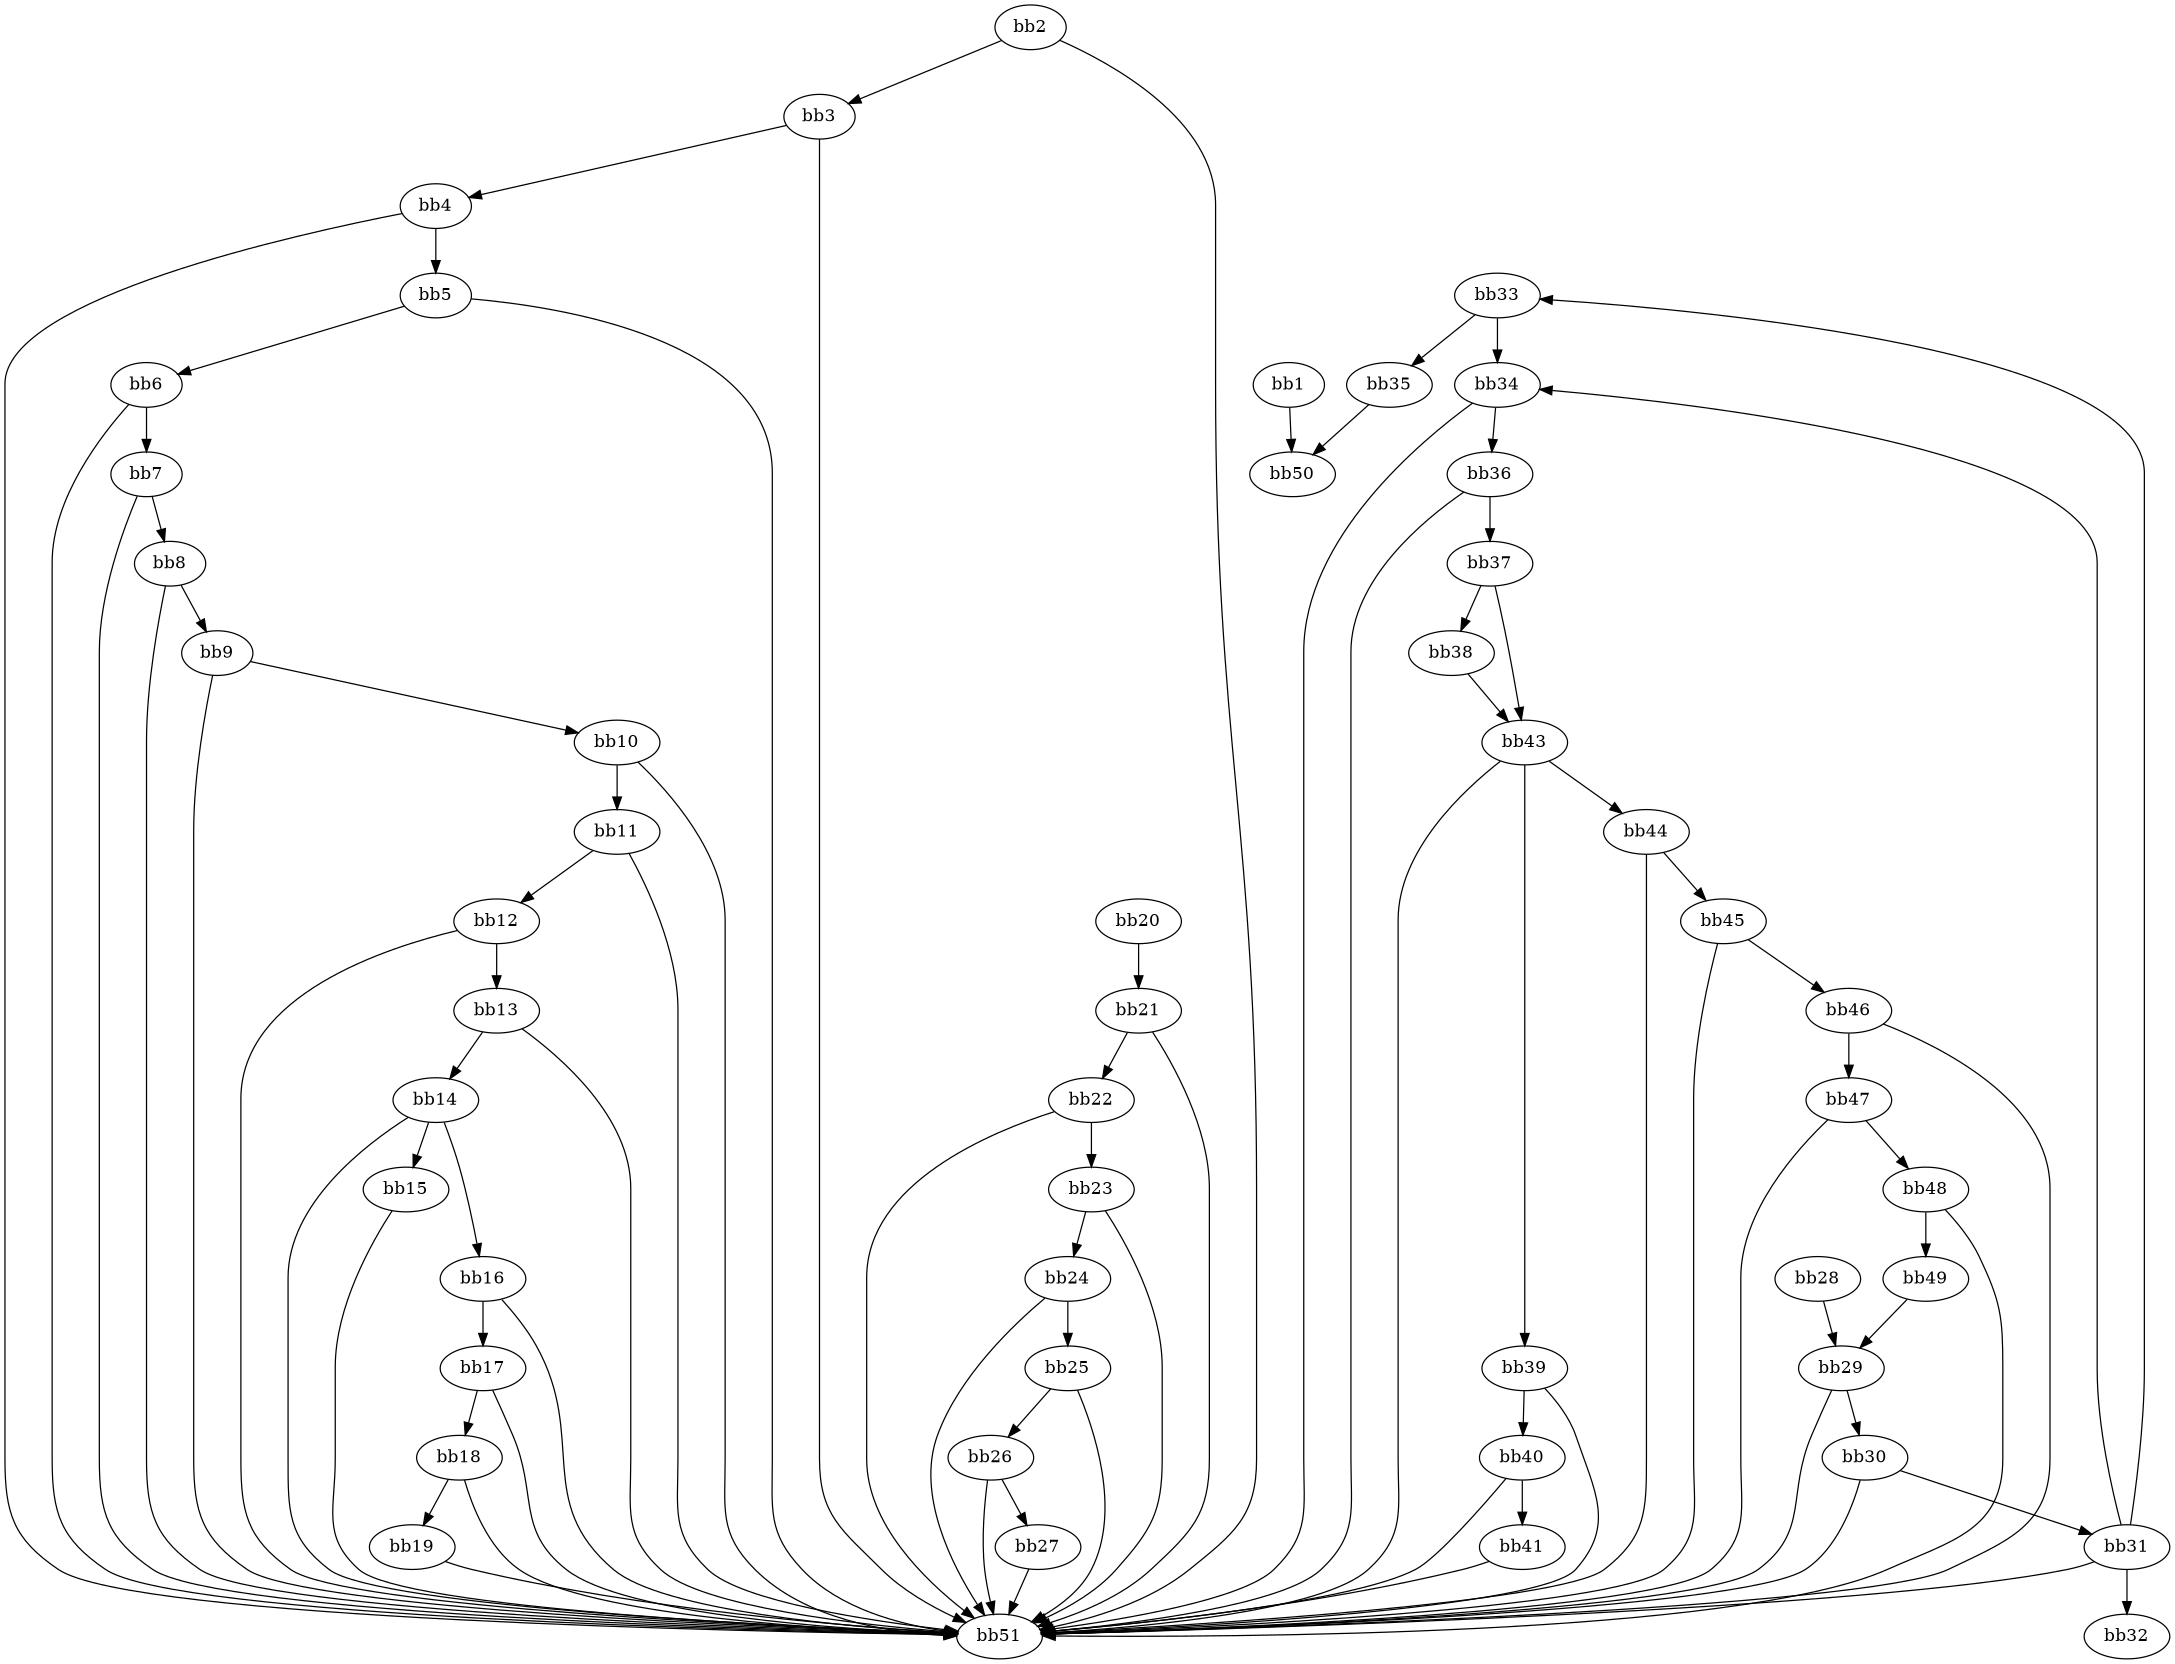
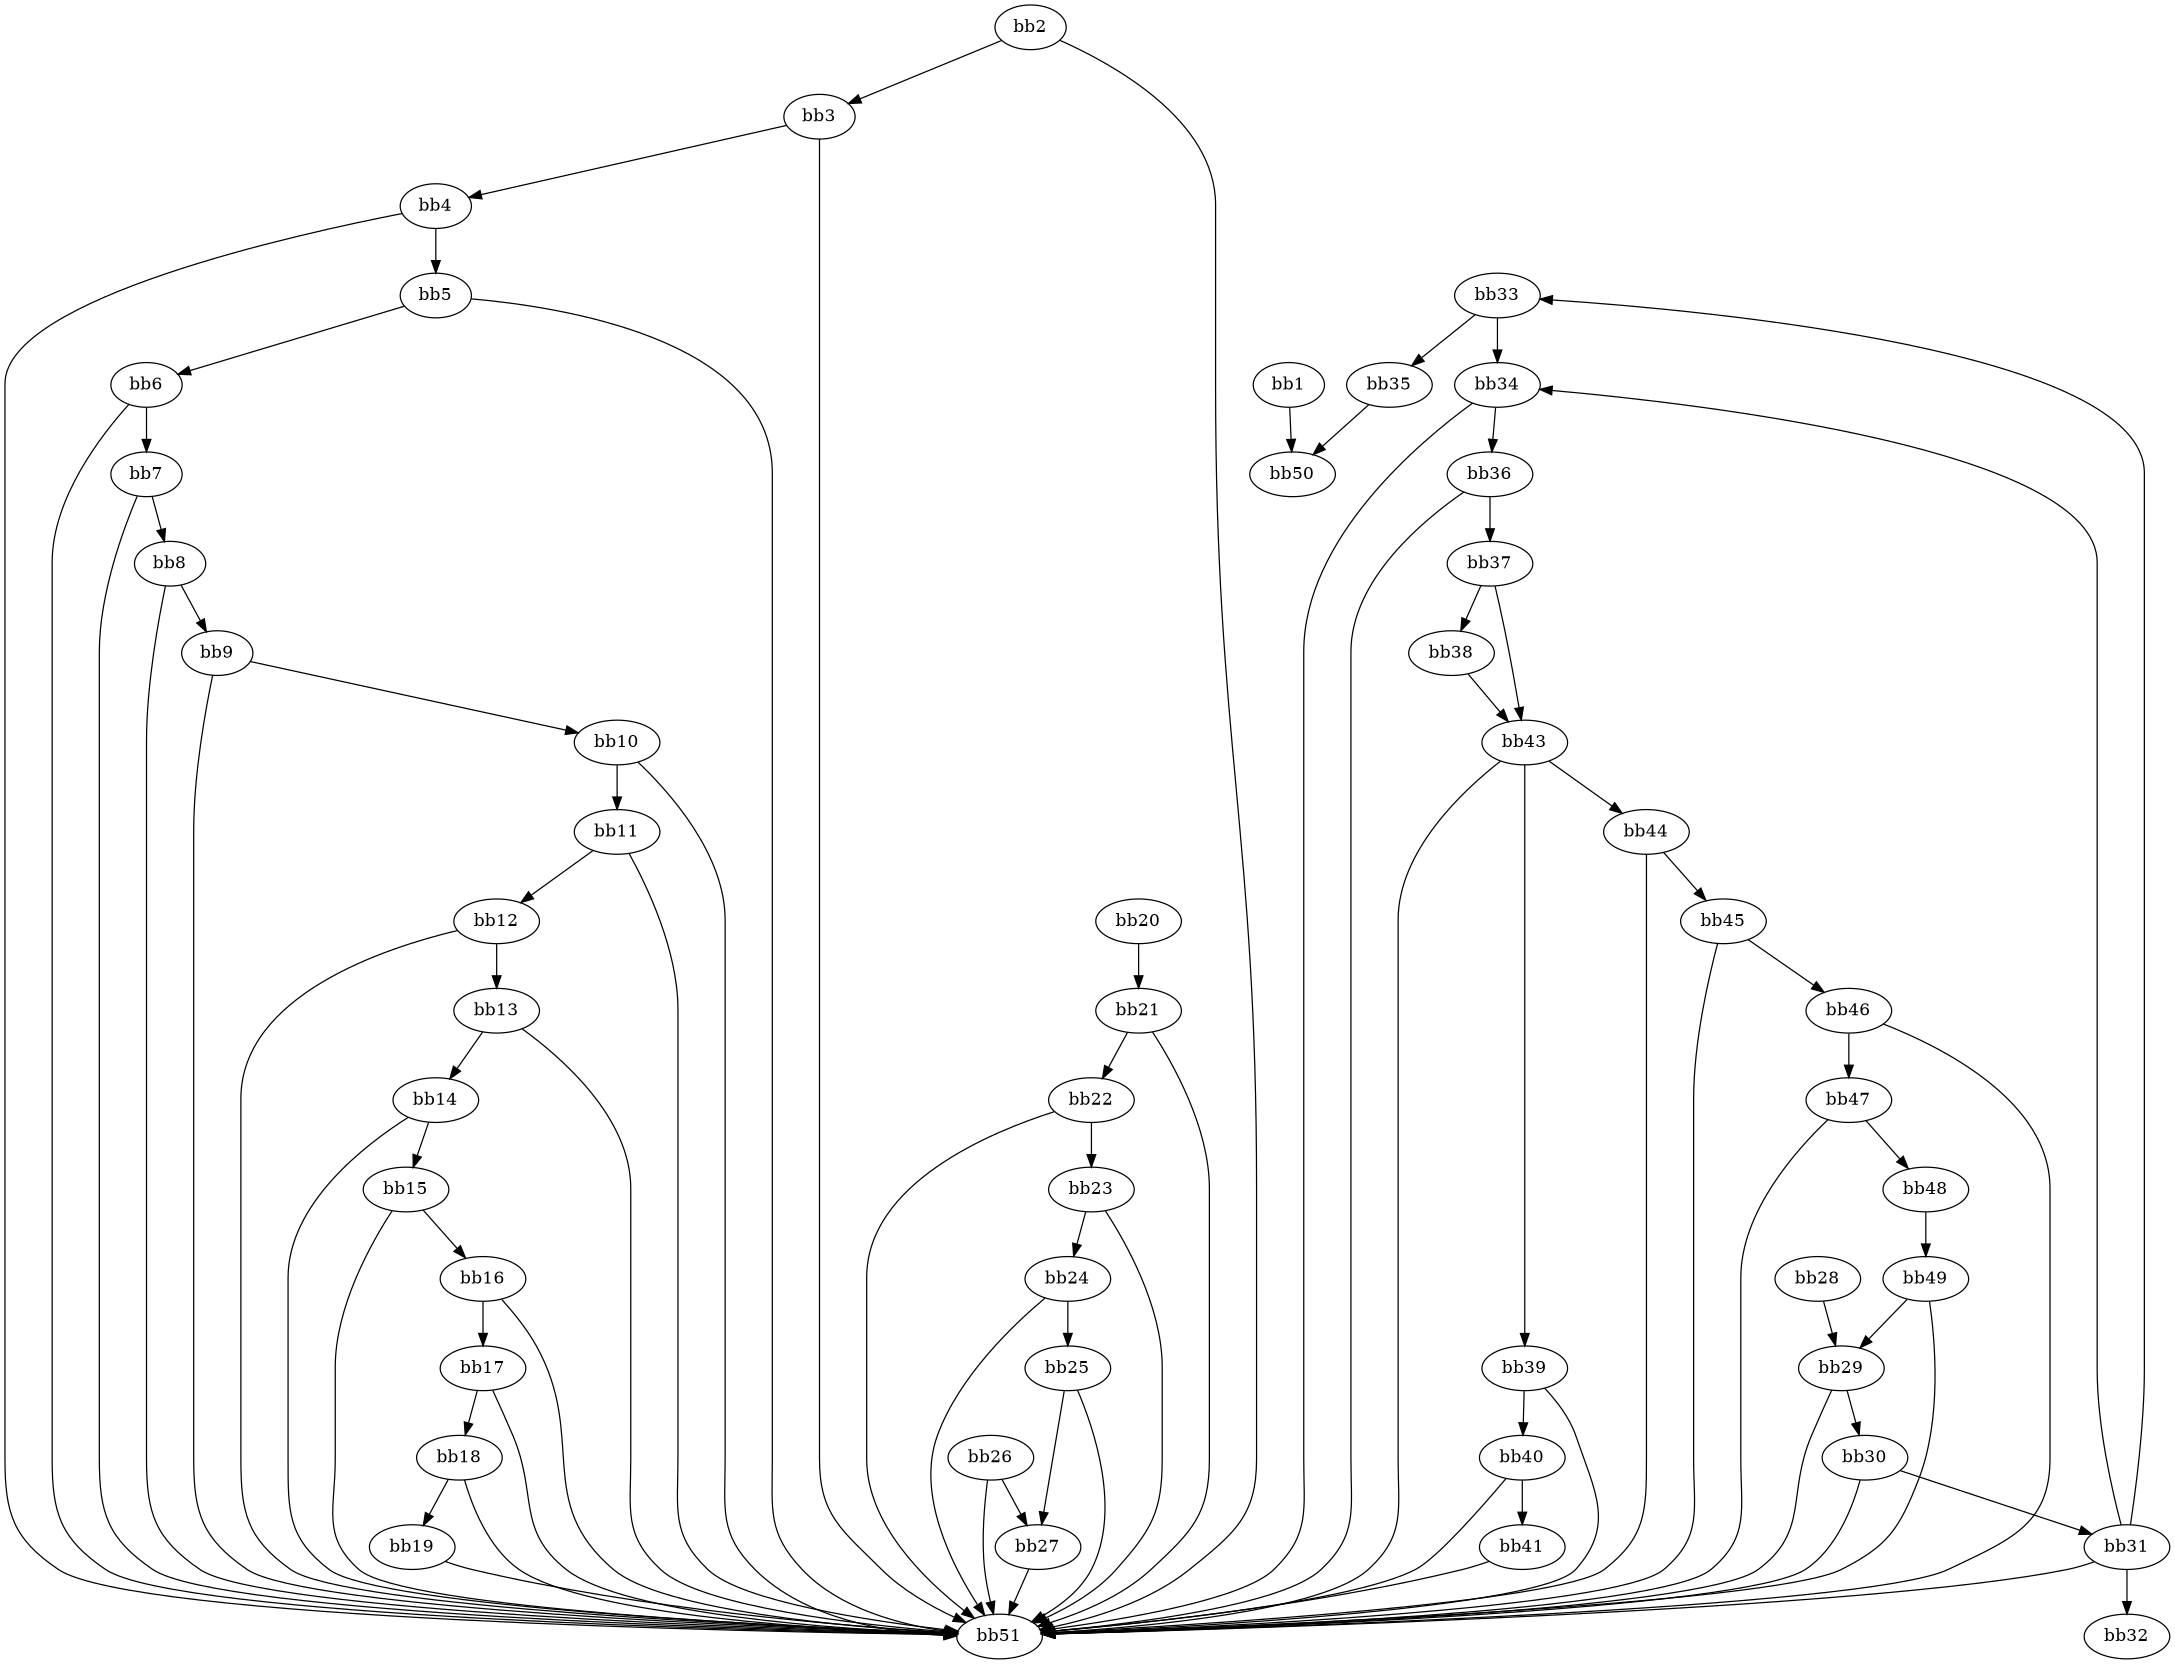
(463, 1182) -> (440, 1229)
(1034, 1408) -> (1054, 1451)
(1597, 1621) -> (1790, 1583)
